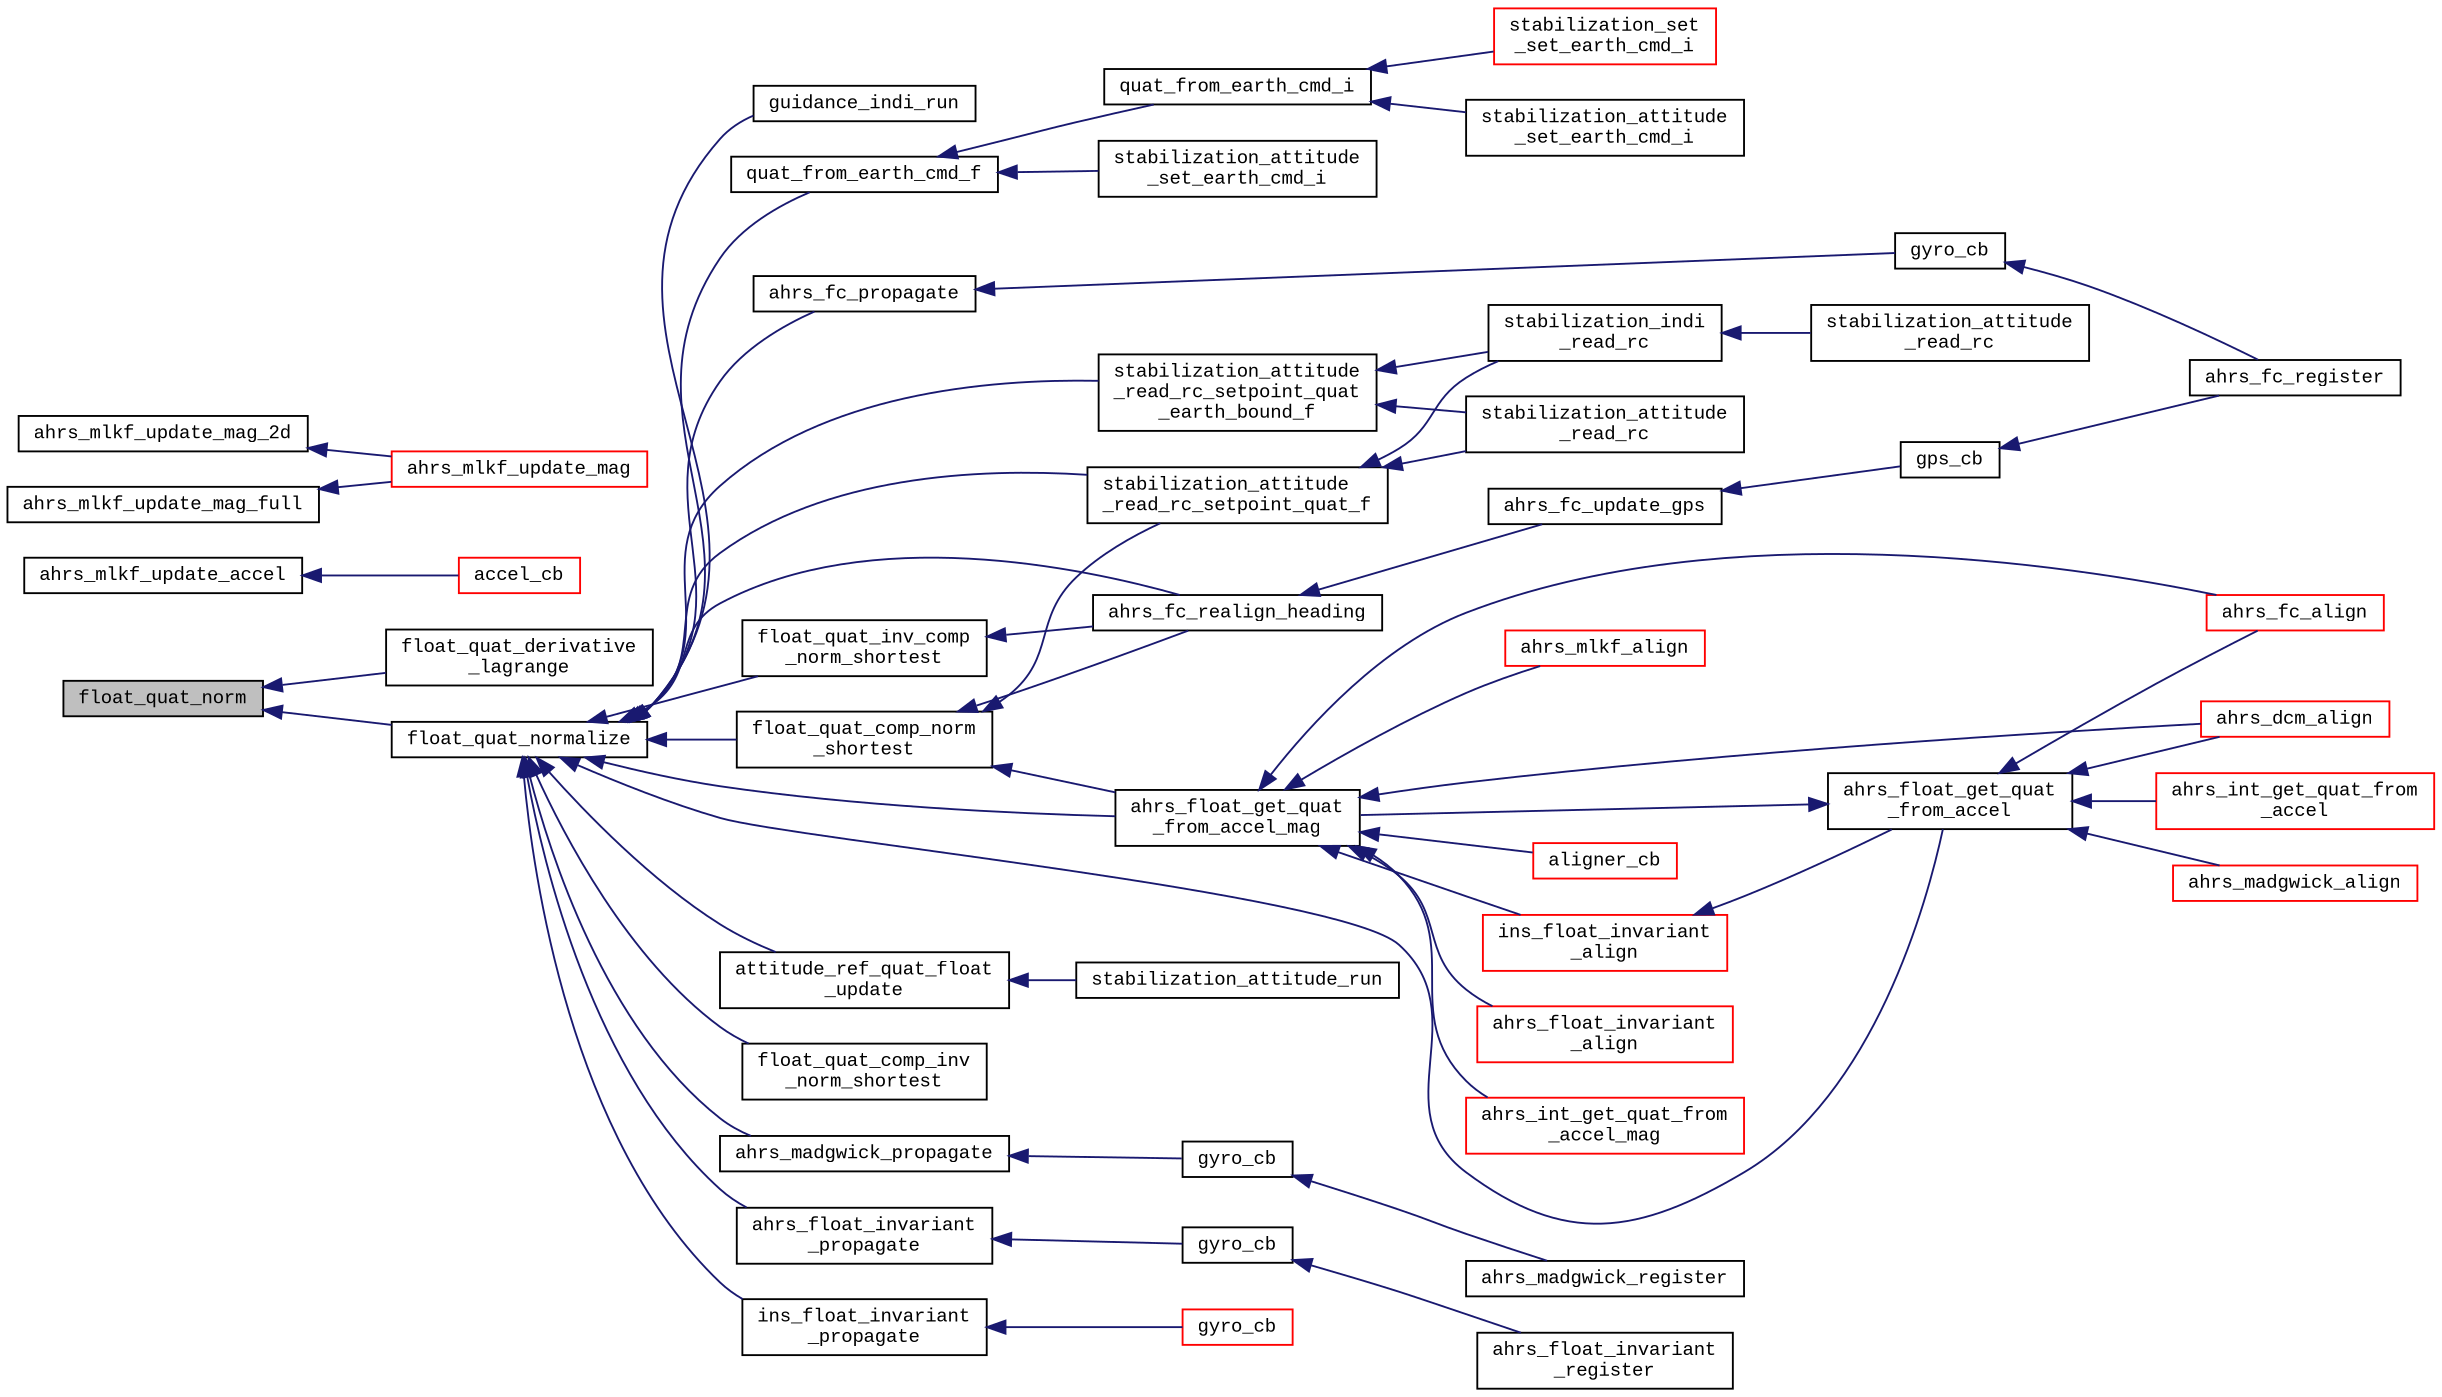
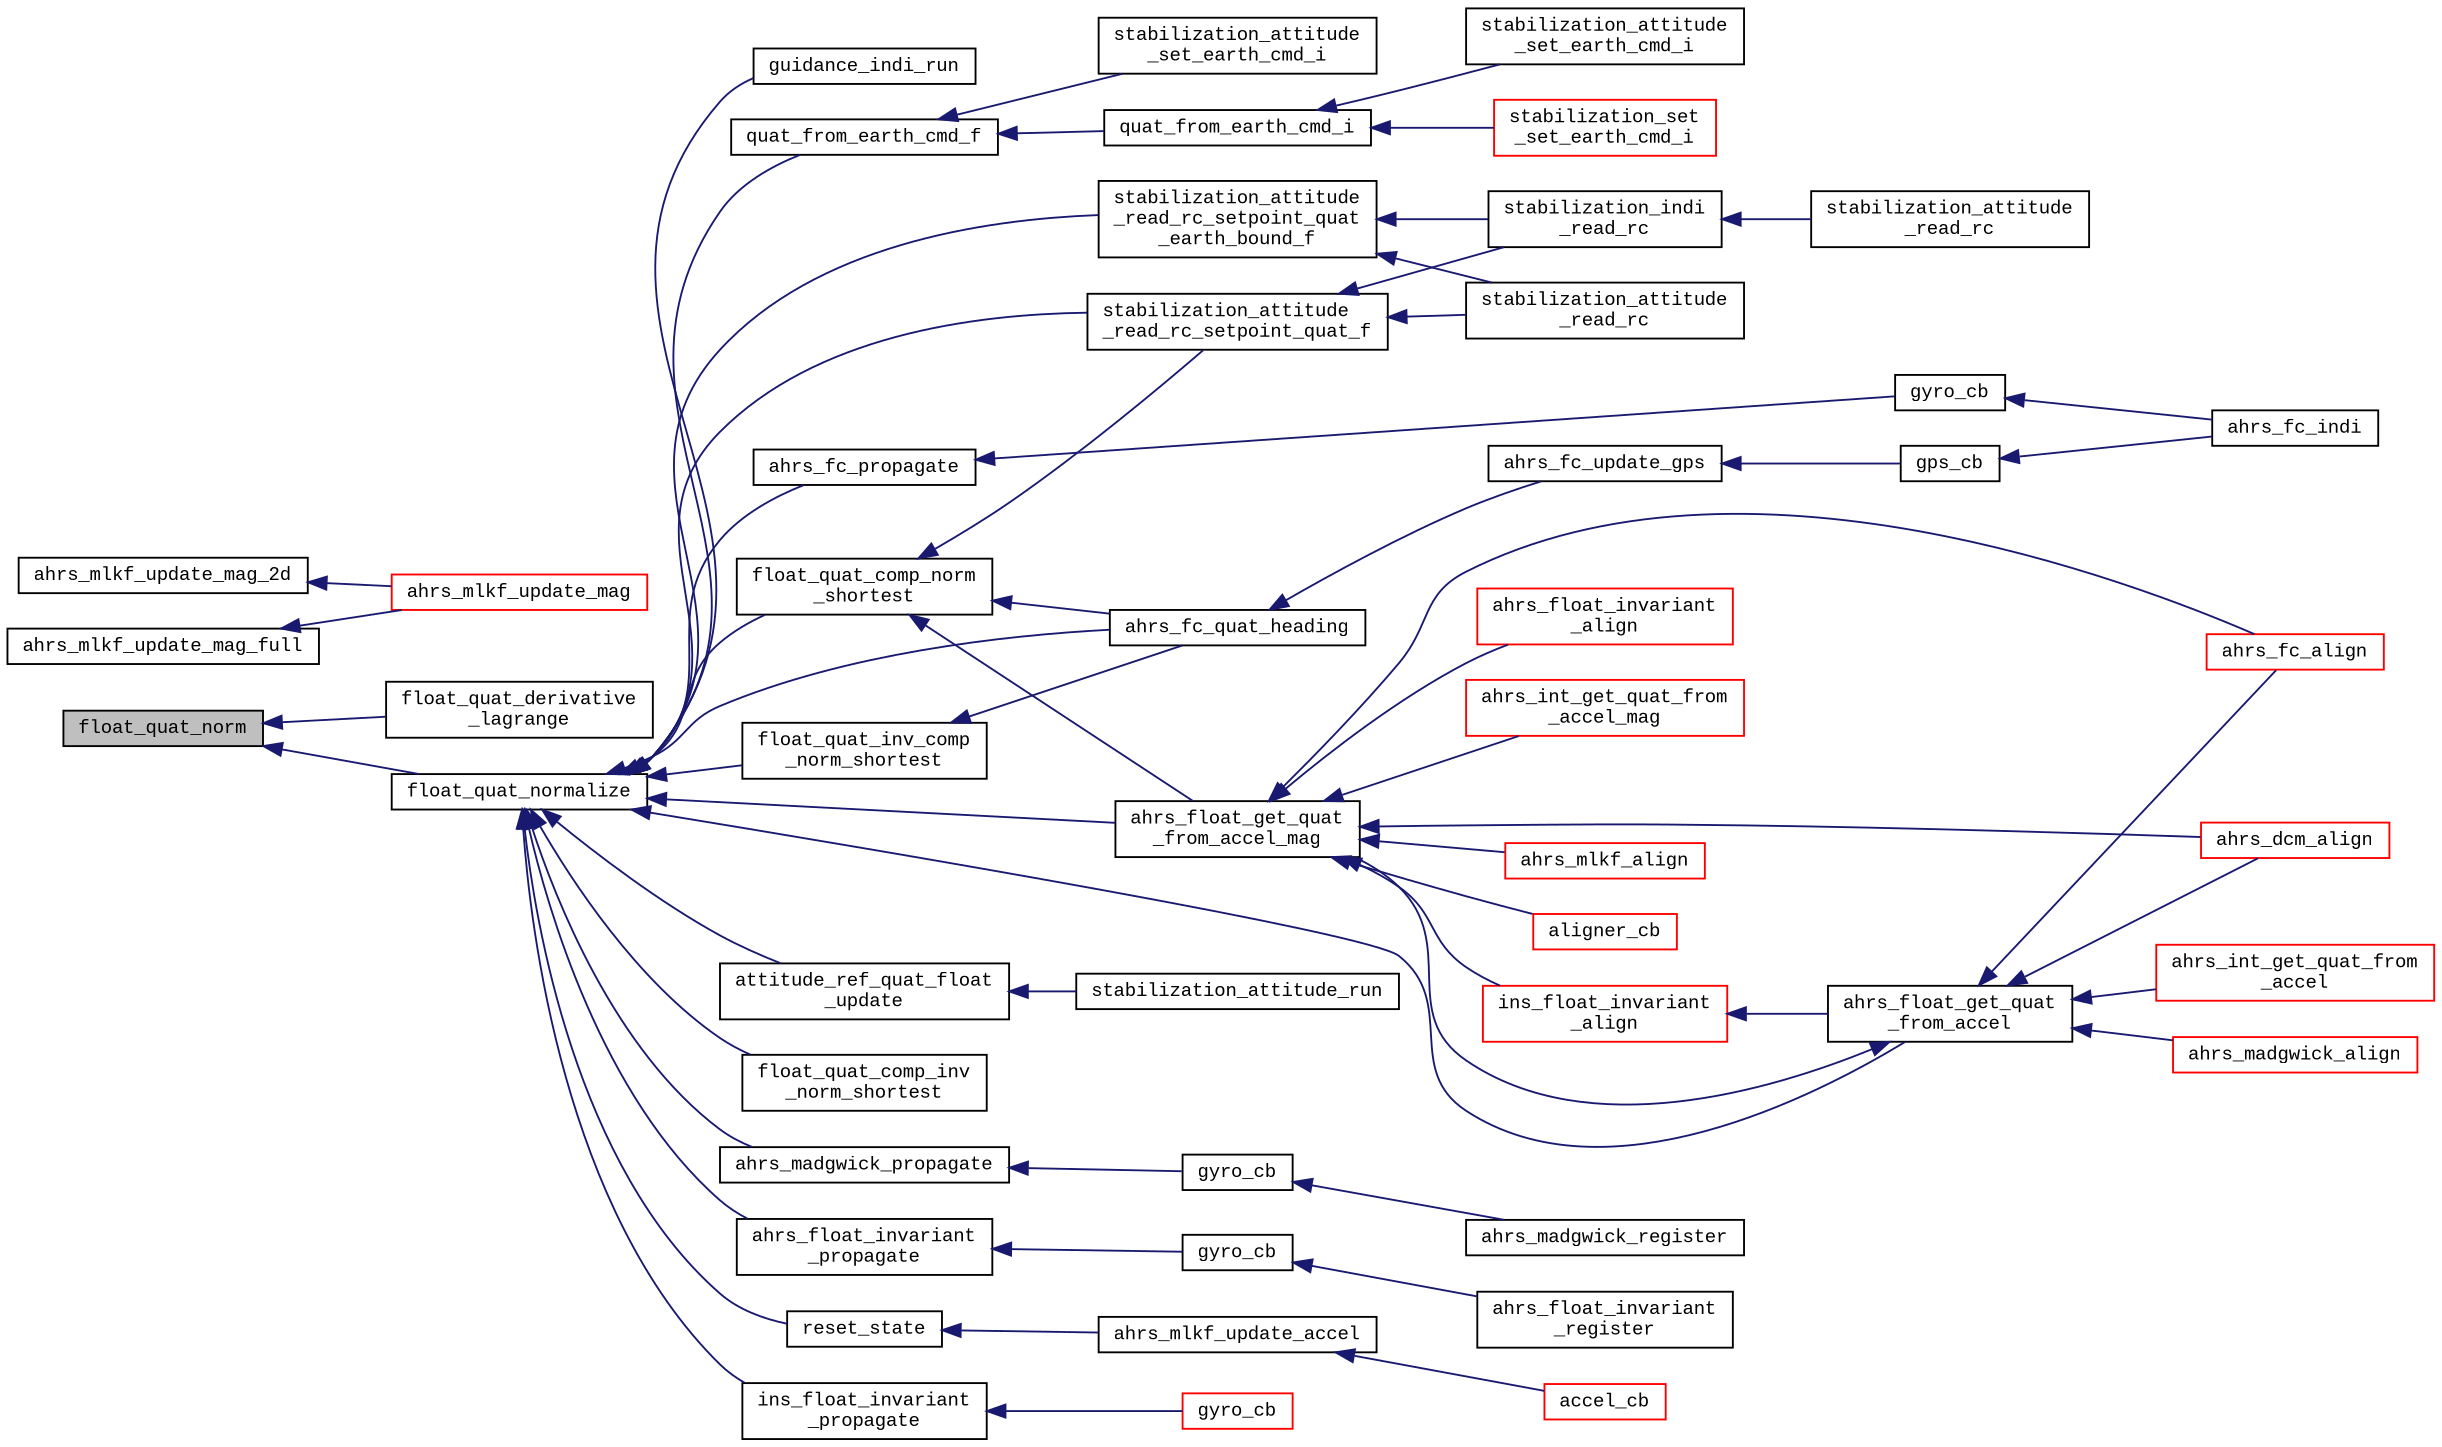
(2295, 378) -> (2295, 428)
(1238, 613) -> (1238, 628)
none -> (865, 1329)
